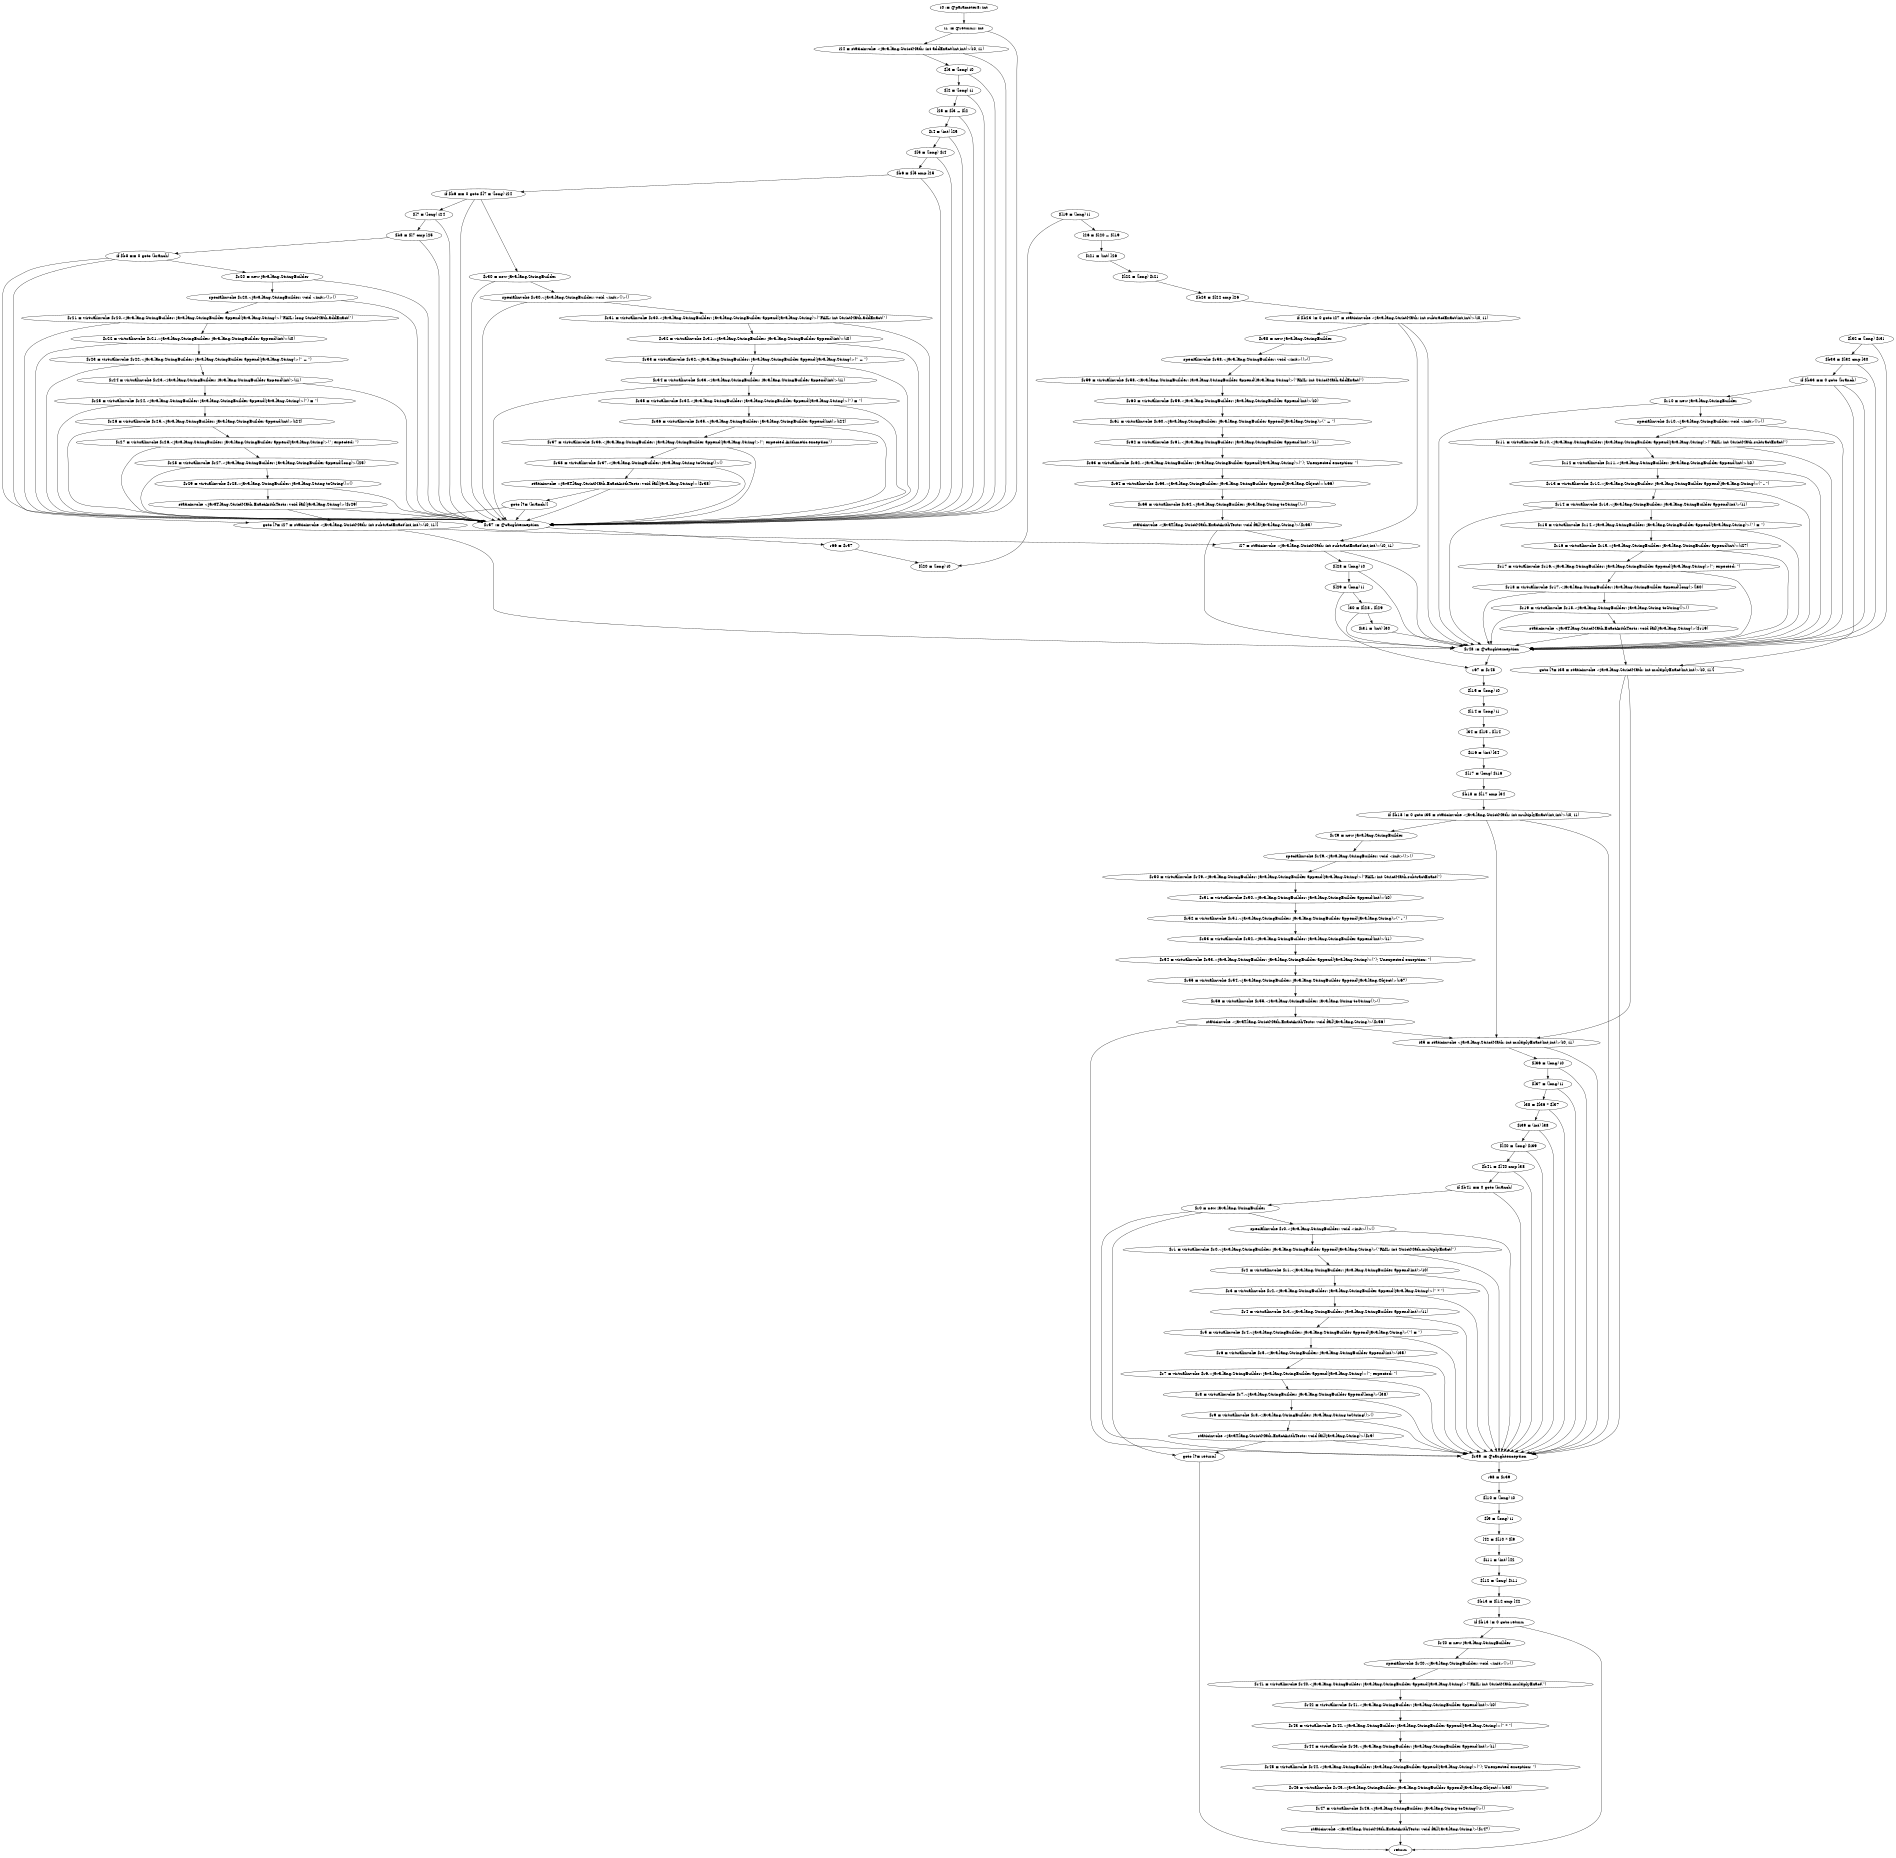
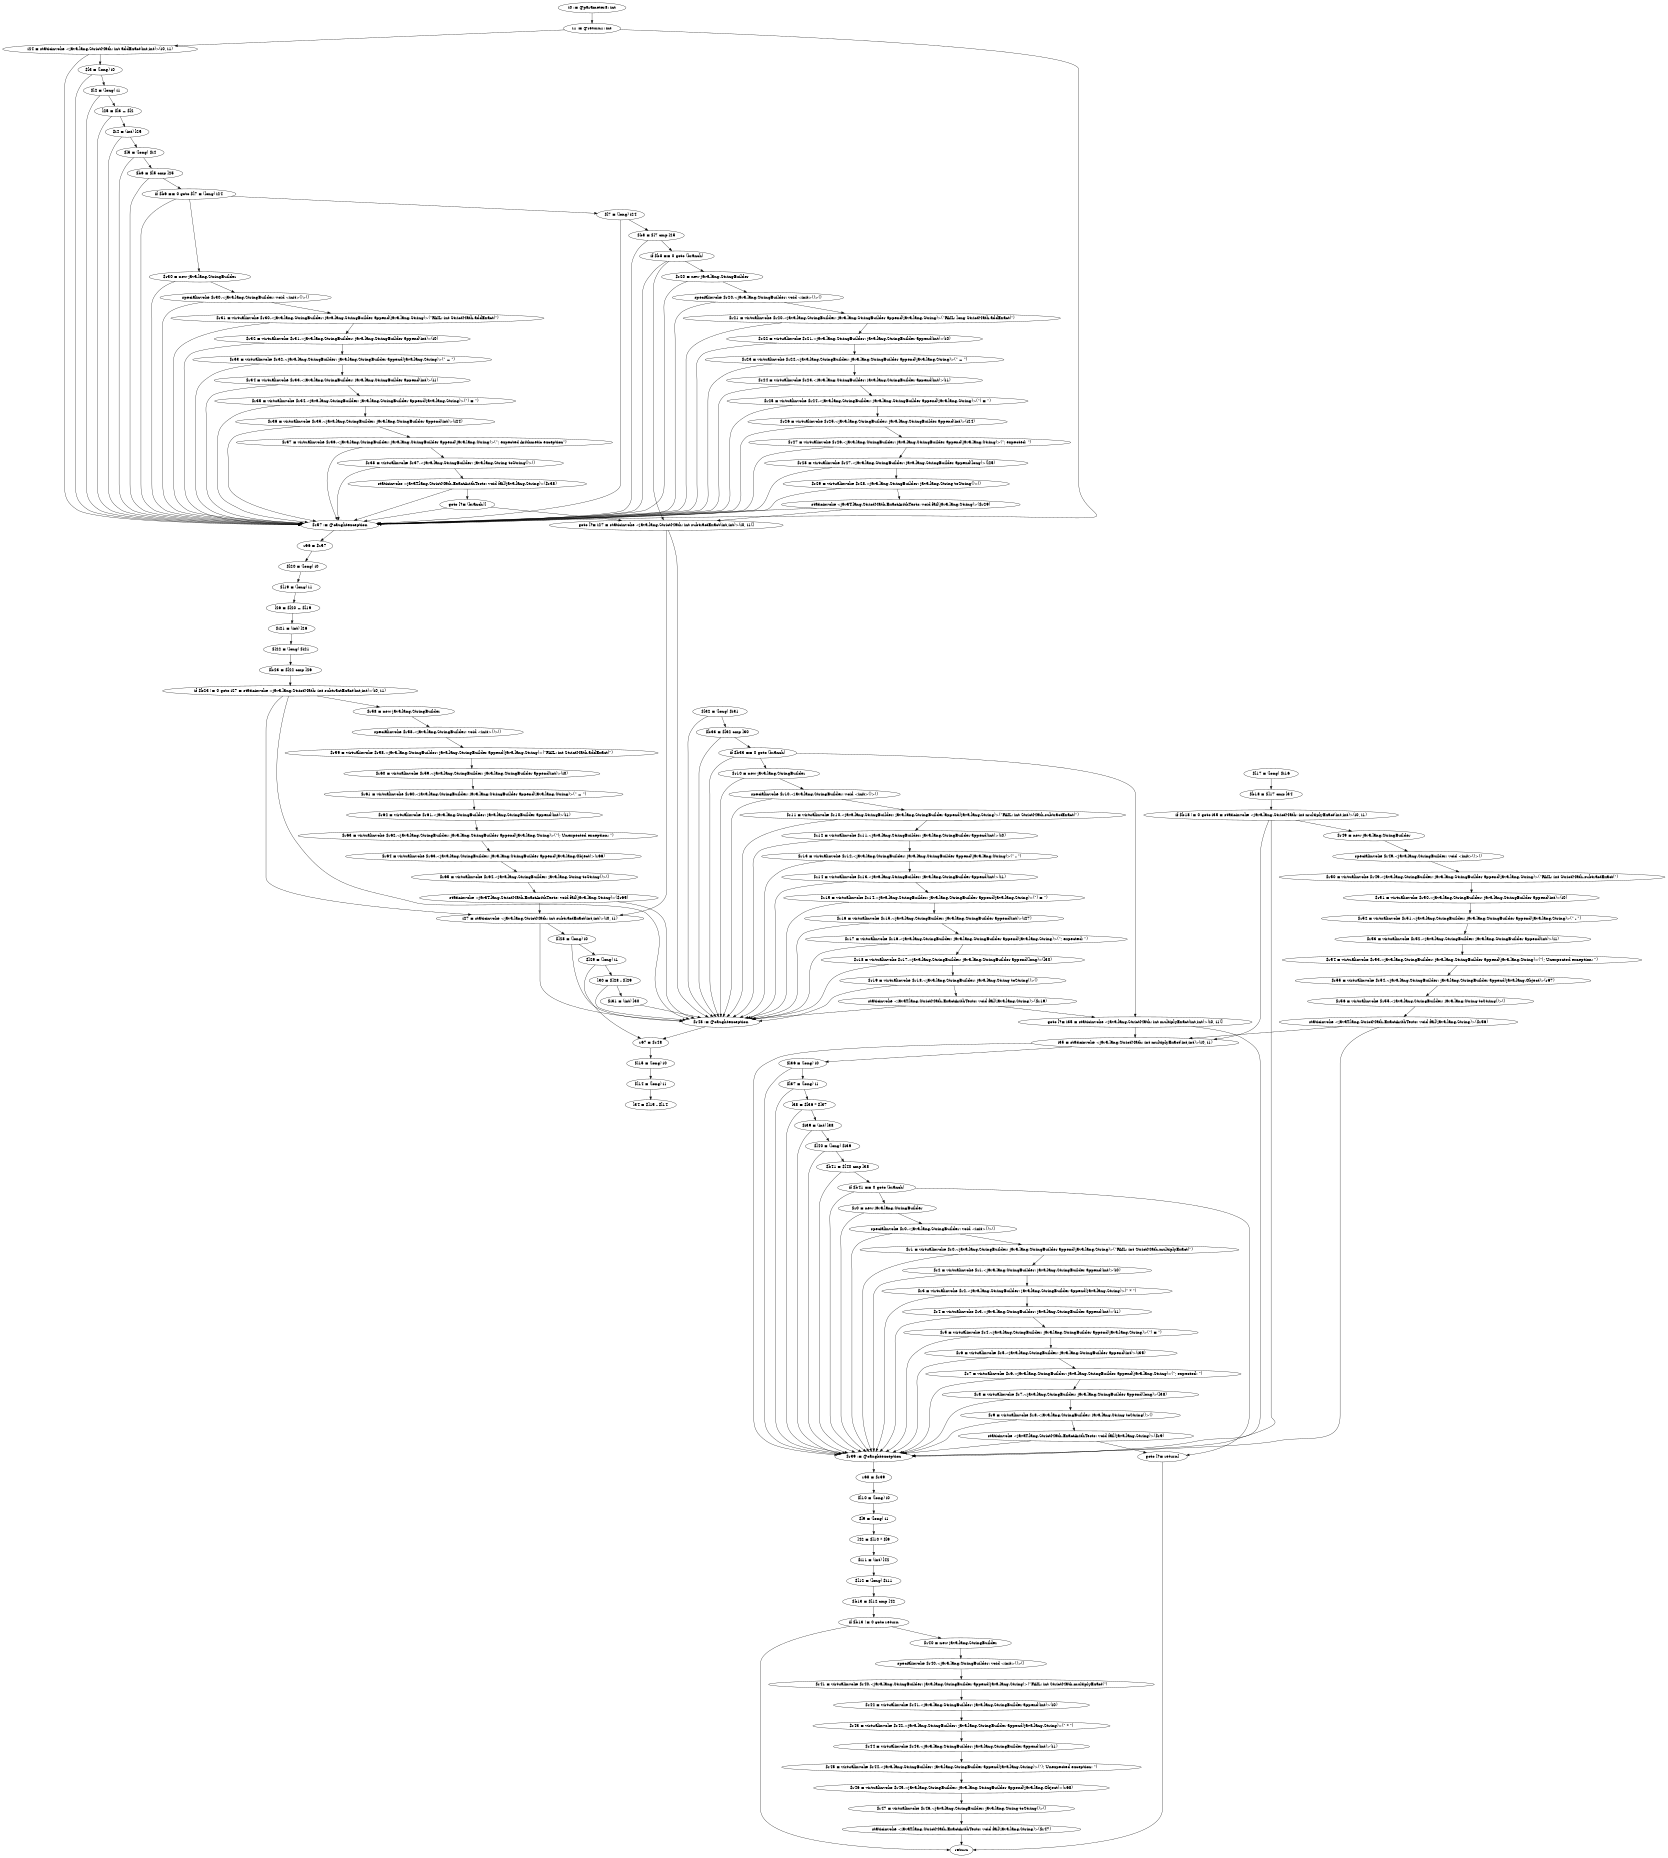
(1028, 406) -> (300, 576)
(1484, 753) -> none
(1113, 1321) -> (1217, 1211)
